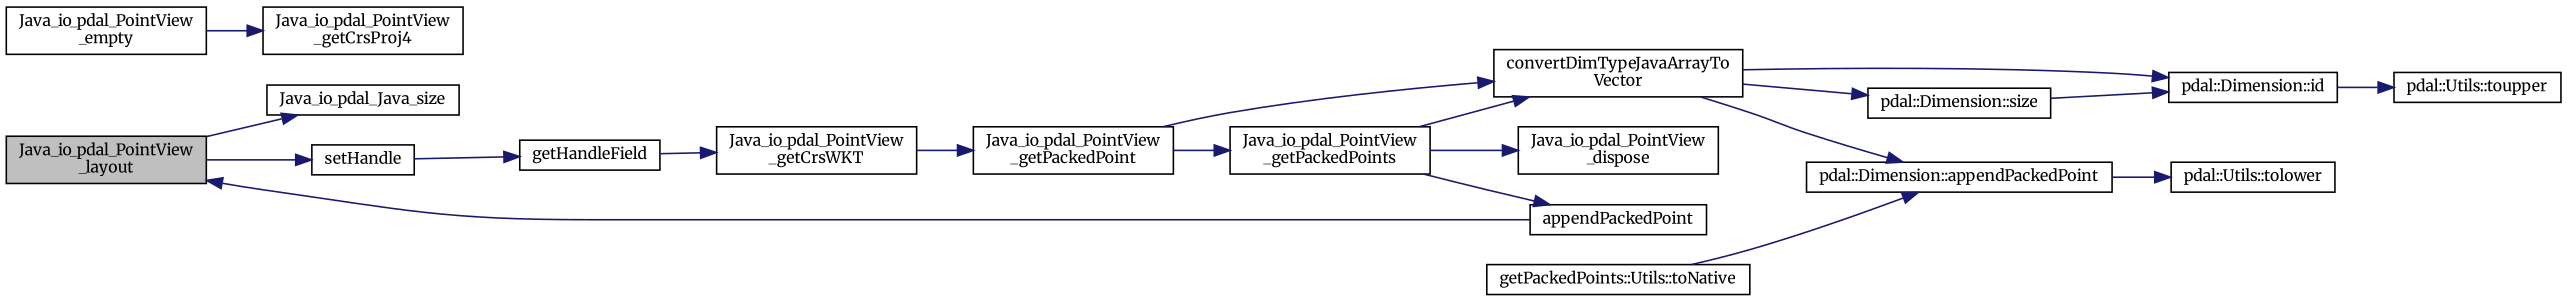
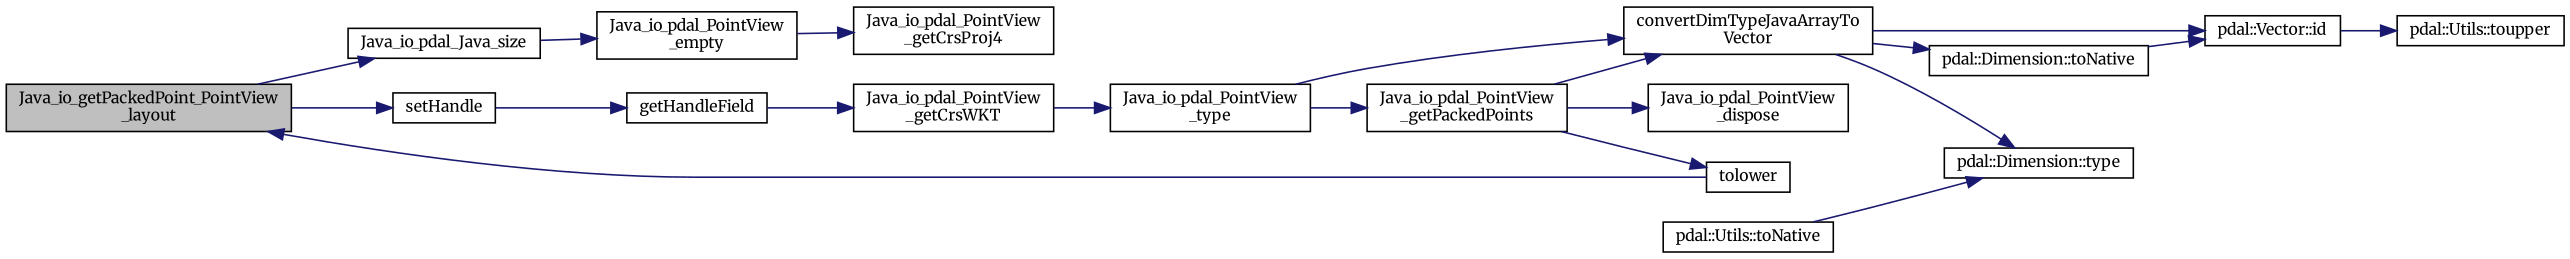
none -> (561, 40)
(2253, 87) -> (2273, 31)
(1959, 103) -> (2039, 61)
(1073, 150) -> (1210, 108)
(106, 160) -> (149, 108)
(1959, 177) -> (2039, 163)
(2253, 177) -> none
(1618, 220) -> (1748, 177)
(1618, 280) -> (1748, 237)
